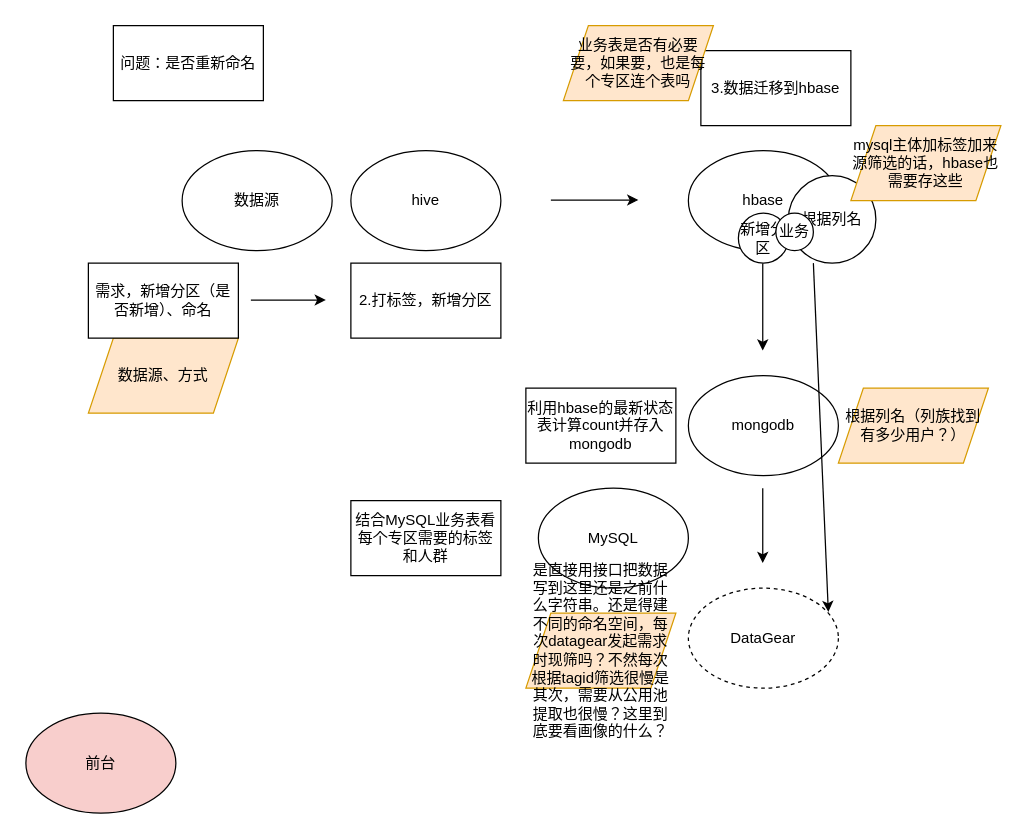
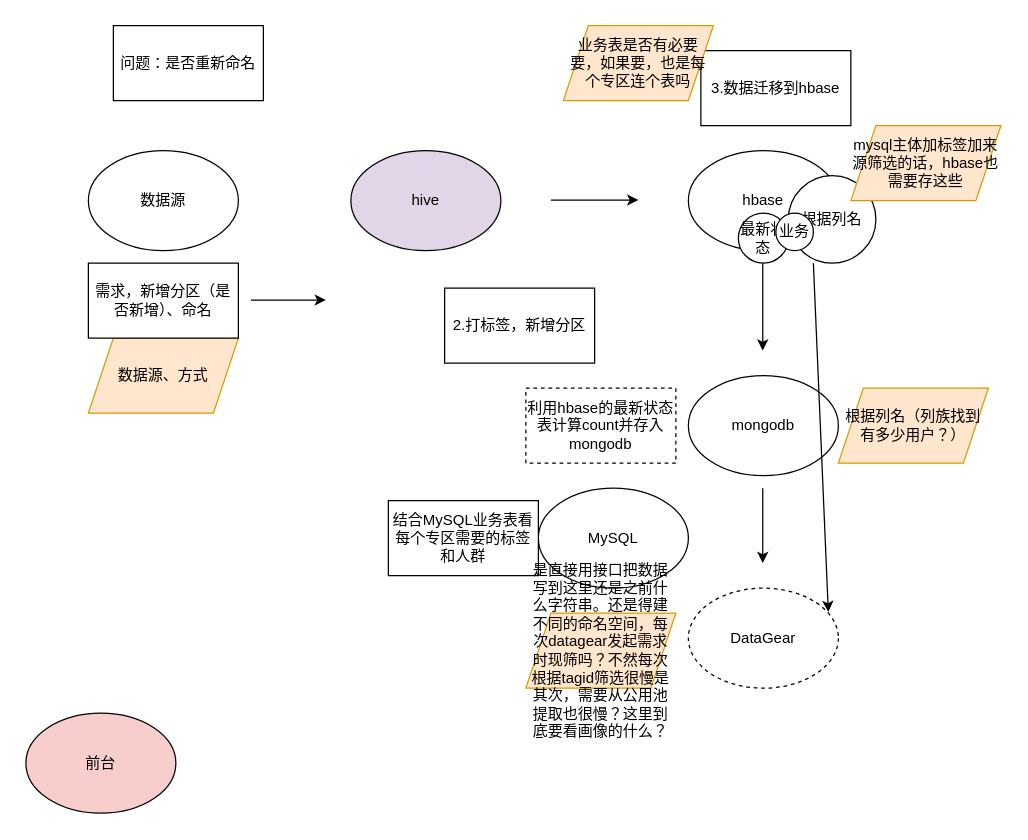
(257, 201) -> (163, 201)
(426, 201) -> (426, 201)
(763, 238) -> (763, 238)
(426, 301) -> (519, 326)
(601, 426) -> (601, 426)
(426, 538) -> (463, 538)
